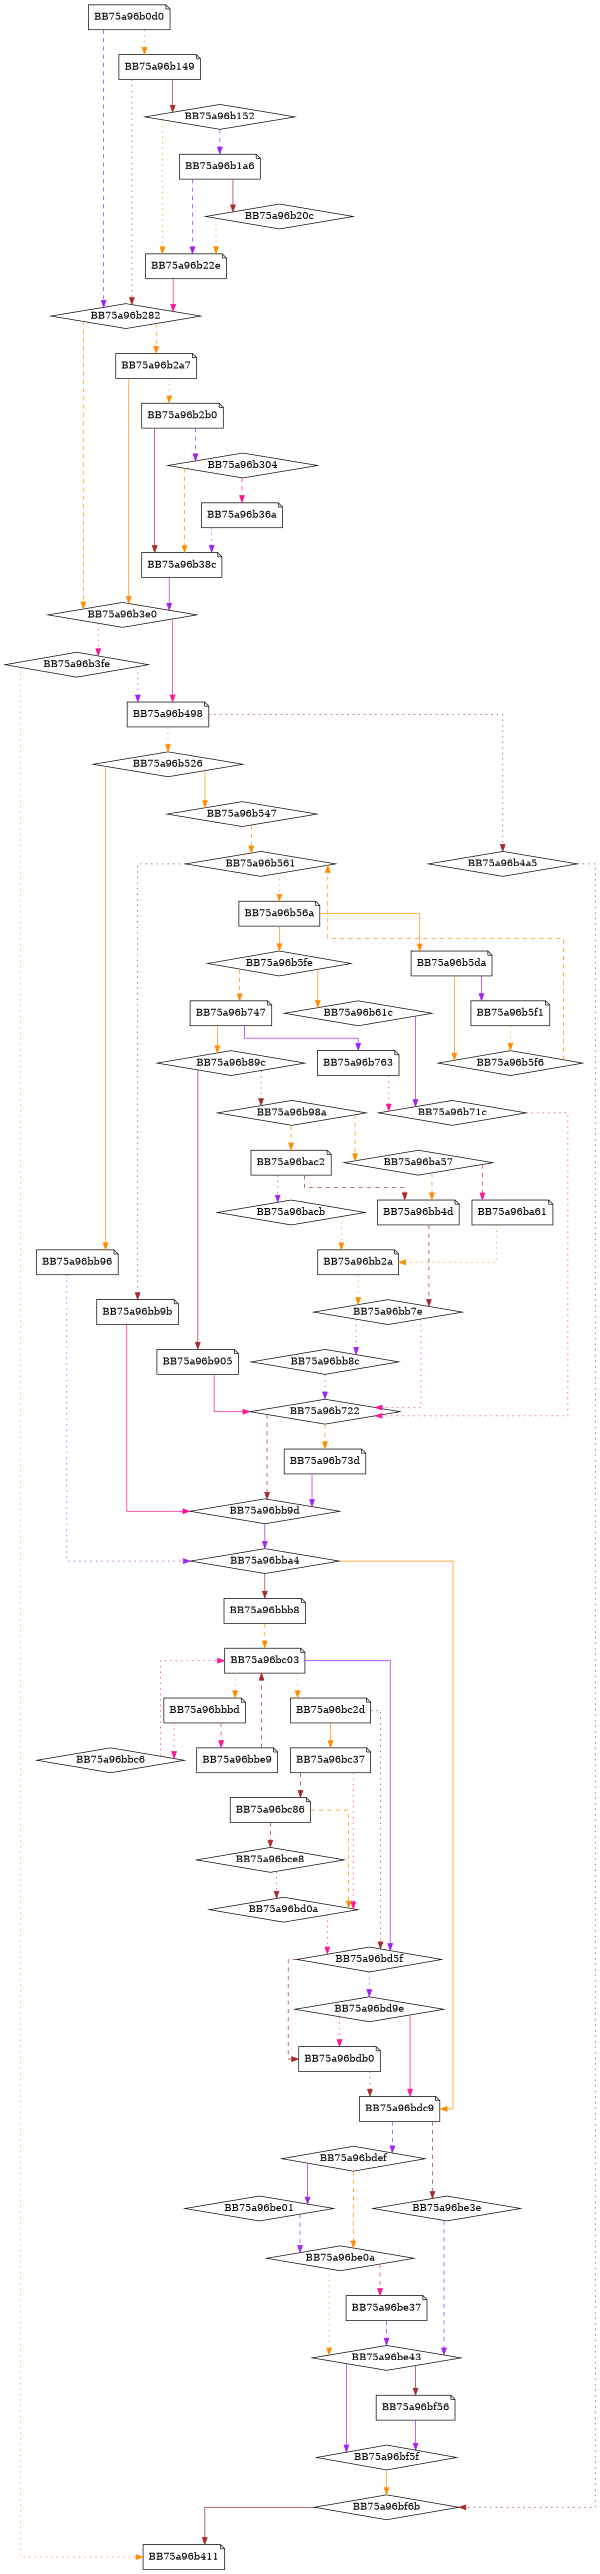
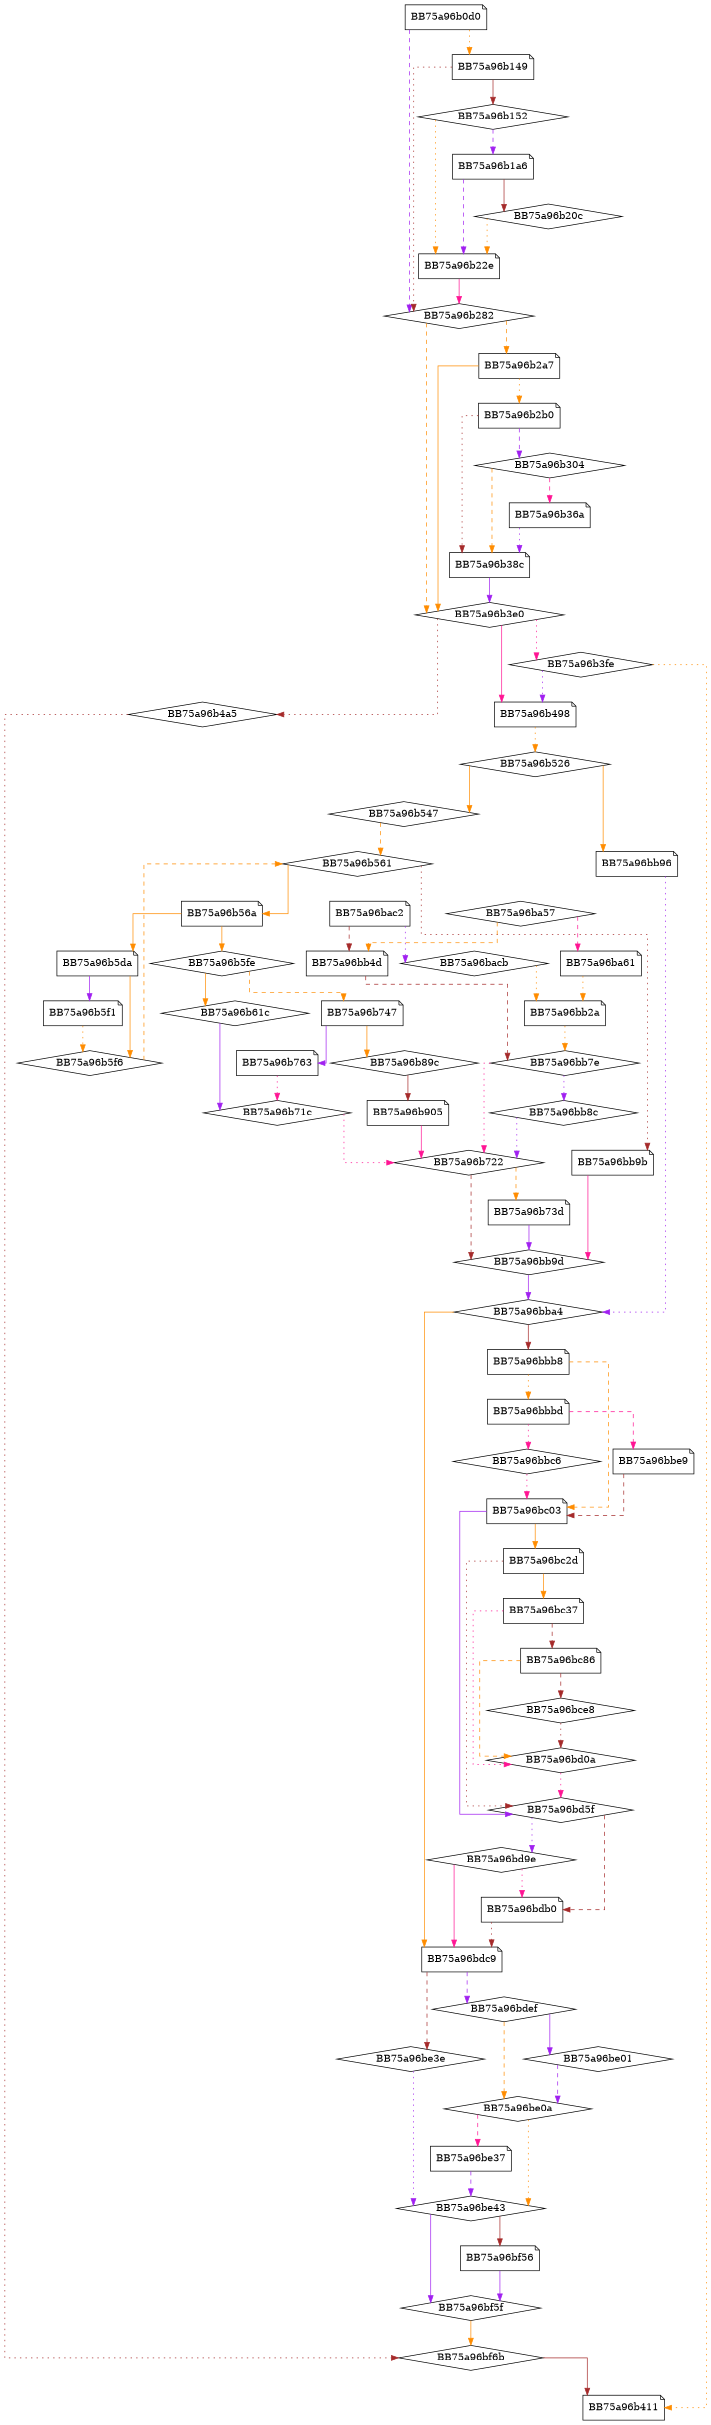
(155, 487) -> (462, 473)
(421, 714) -> (409, 714)
(279, 884) -> (288, 899)
(292, 1113) -> none
(235, 1682) -> (528, 1383)
(298, 1682) -> (535, 1533)
(444, 2284) -> (413, 2135)
